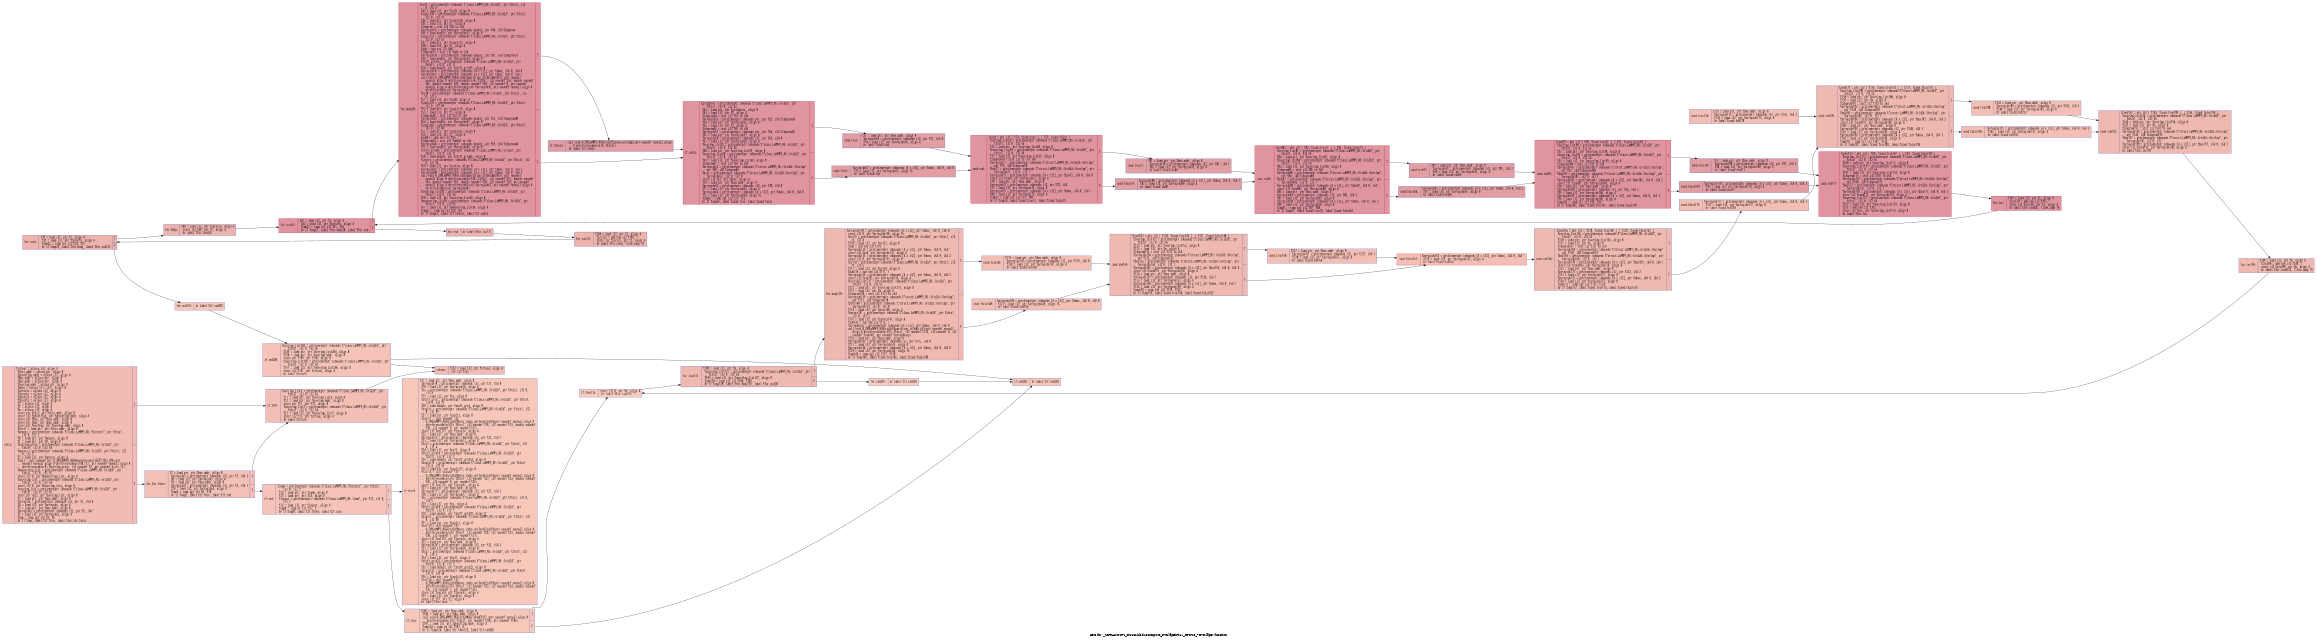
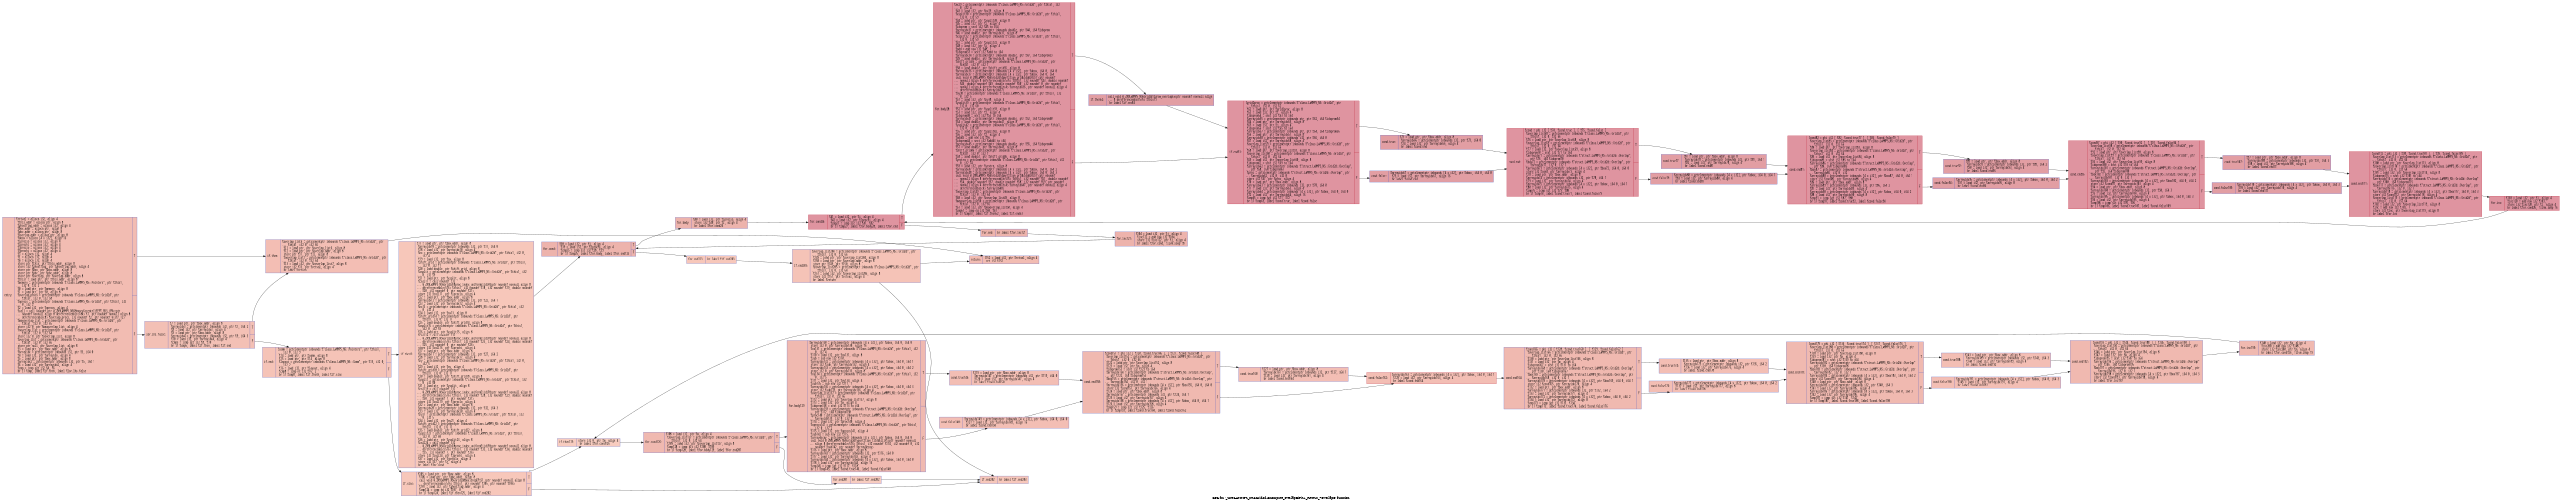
none -> (556, 277)
none -> (1649, 363)
